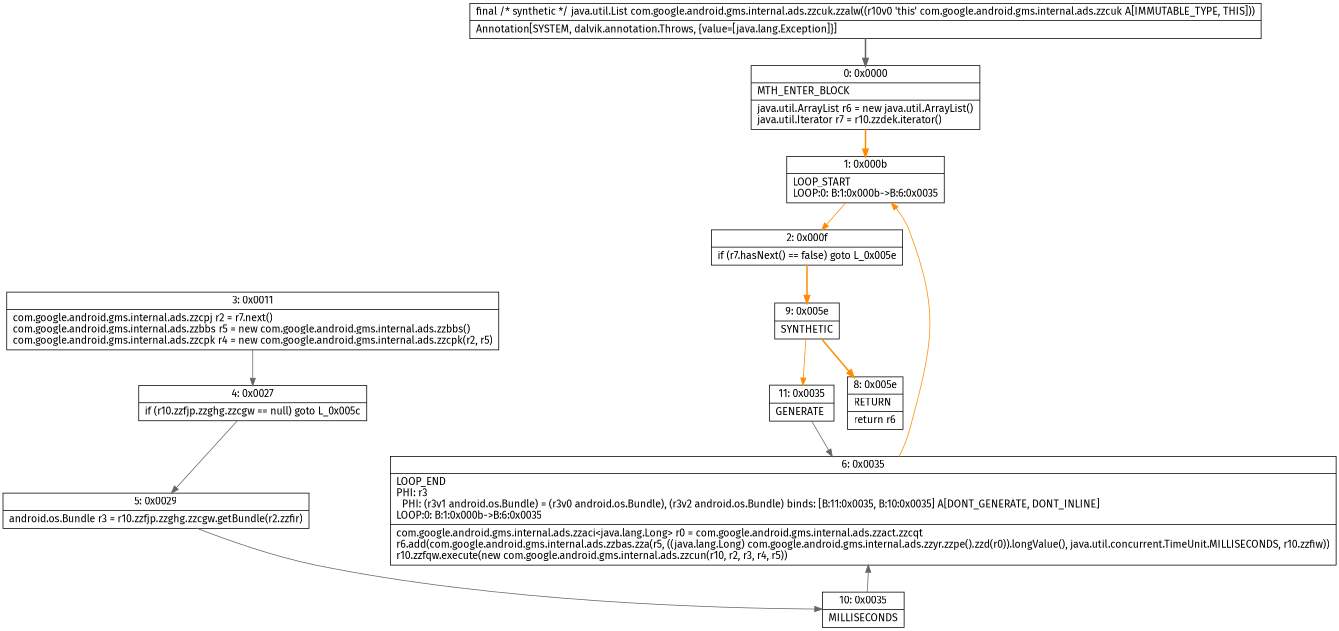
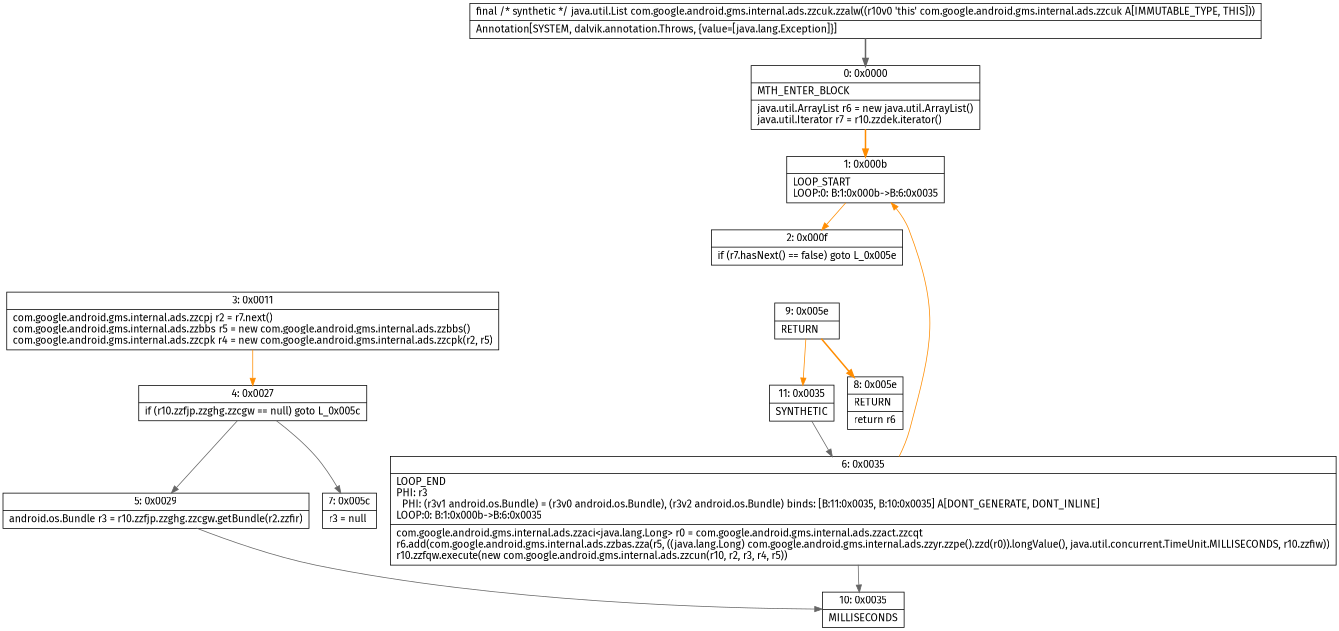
(807, 280) -> none
(807, 330) -> (800, 330)
(253, 364) -> (253, 364)
(800, 412) -> (802, 412)
none -> (350, 511)
(868, 582) -> (858, 575)
